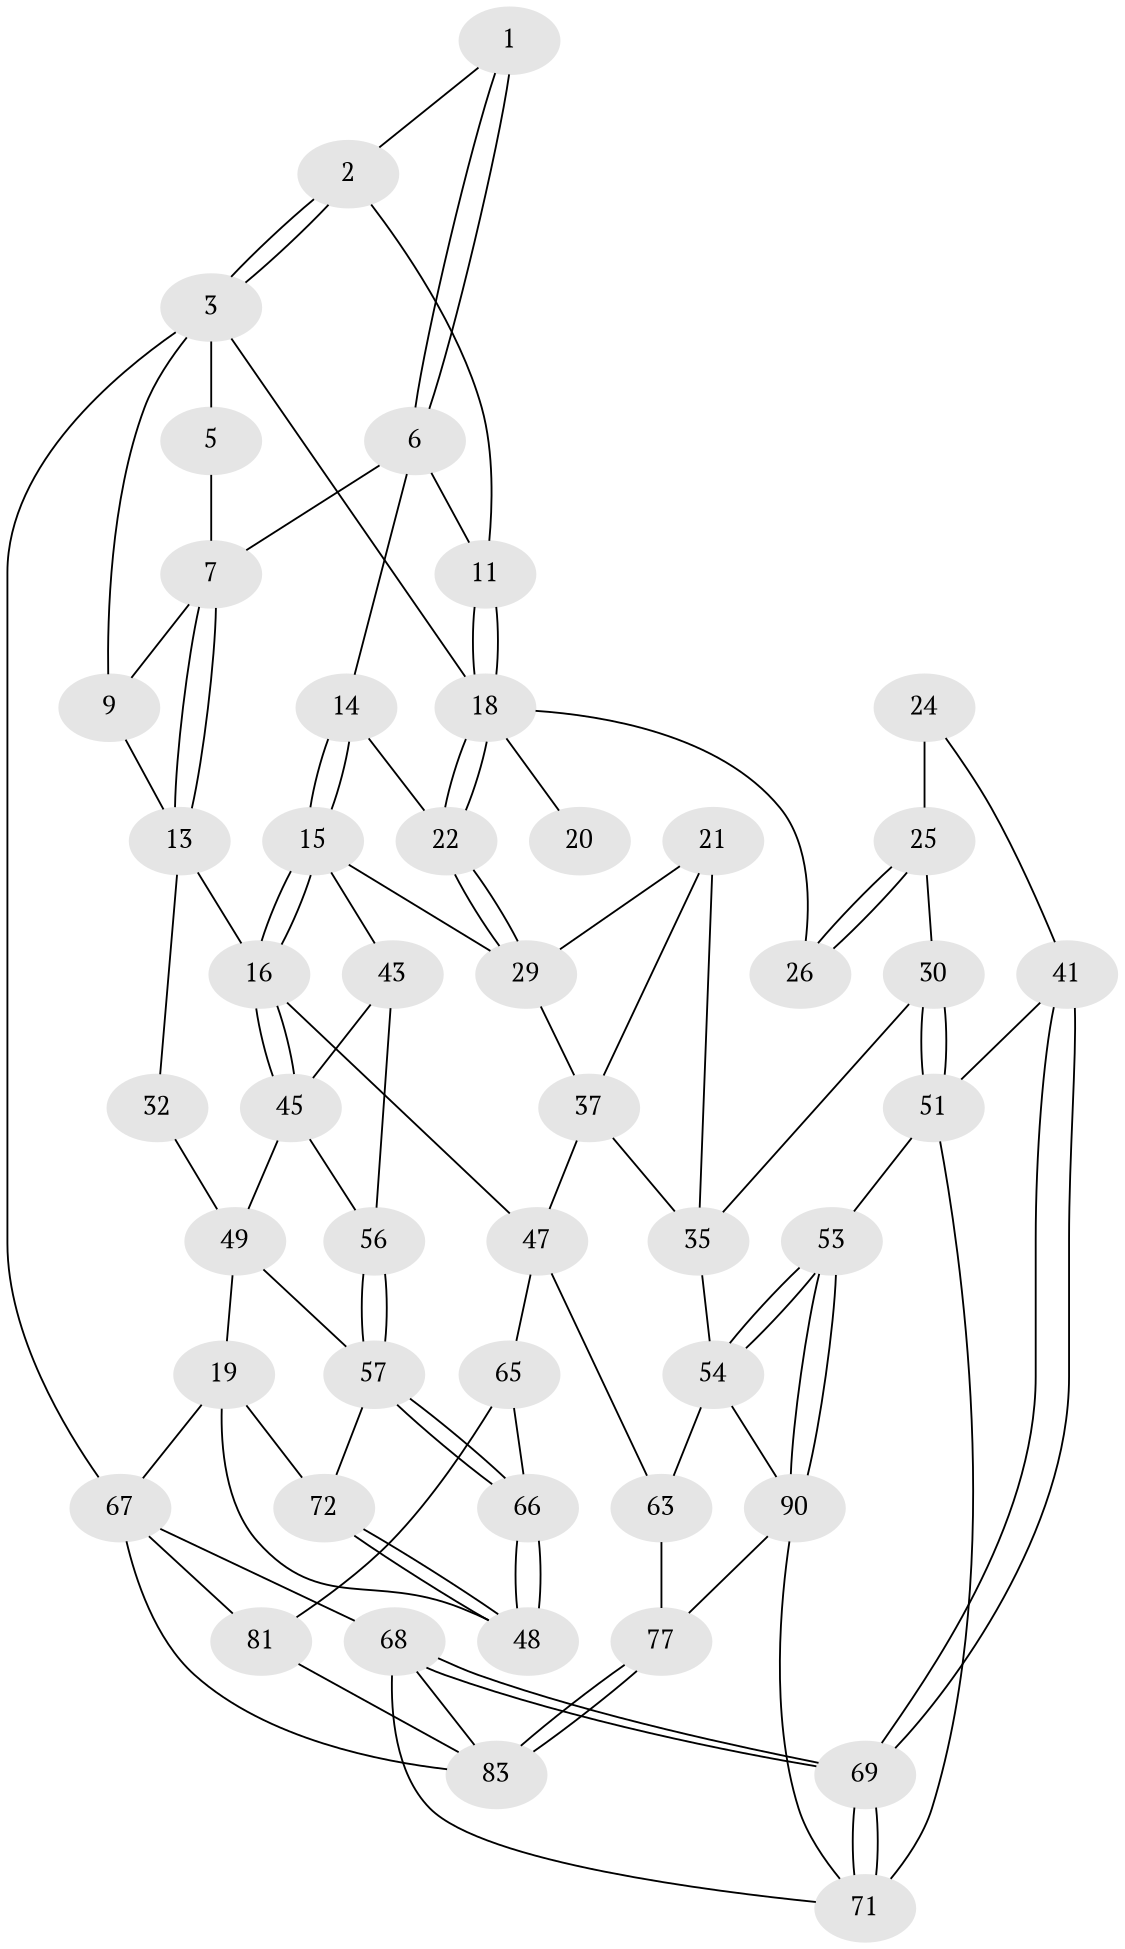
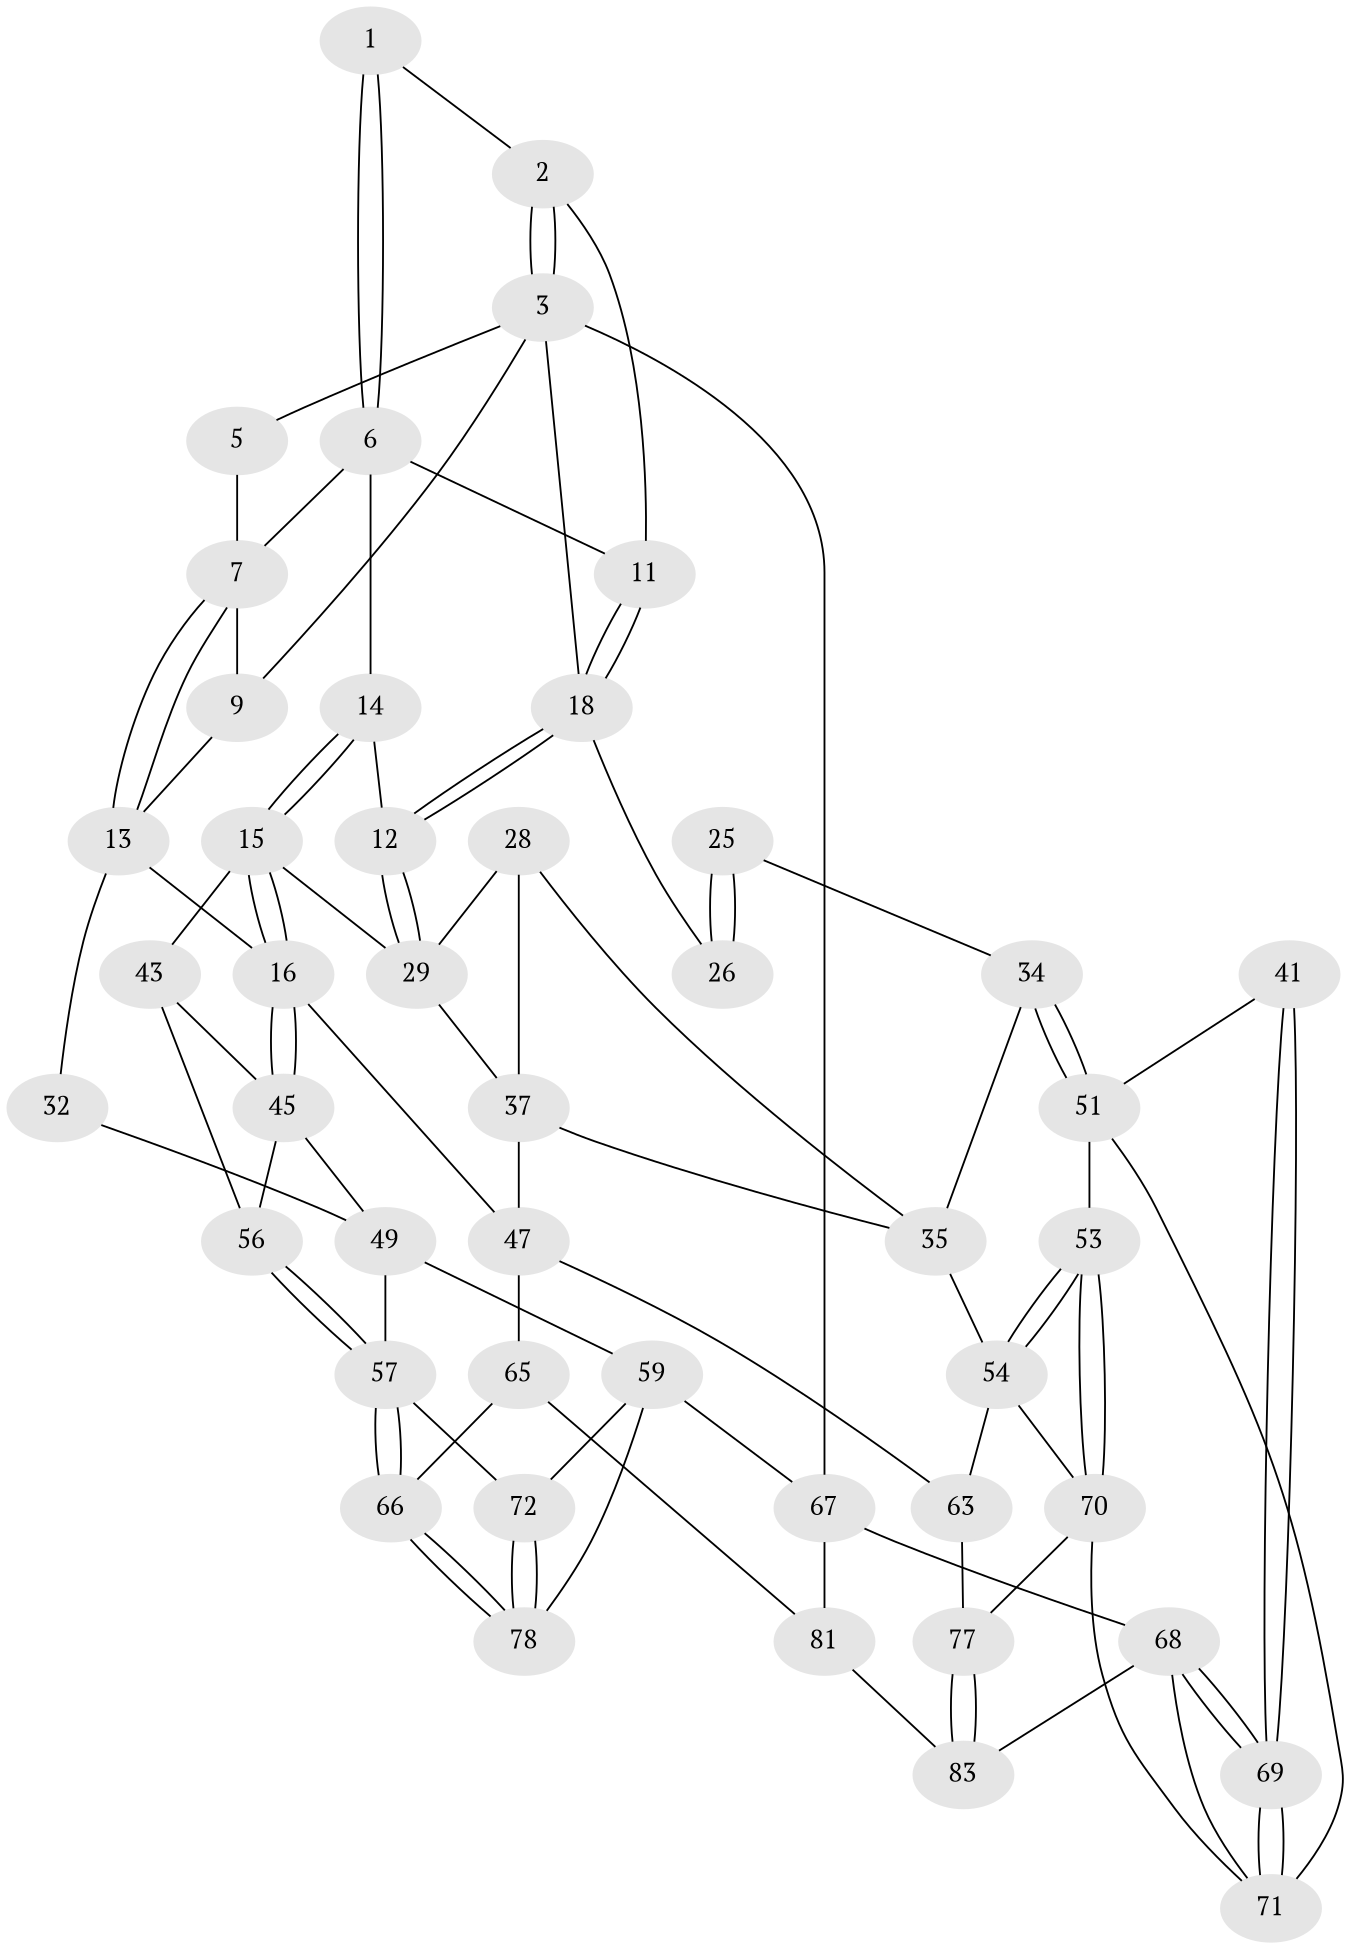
(925, 708) -> none
(447, 841) -> (385, 841)
(580, 841) -> none
(713, 841) -> (519, 841)
(934, 975) -> (1032, 975)
(224, 1375) -> (652, 1375)
(795, 1508) -> (1095, 1508)
(528, 1642) -> (524, 1642)
(244, 1709) -> none
